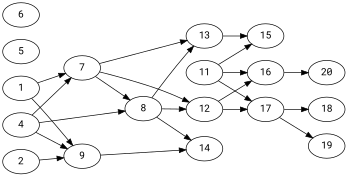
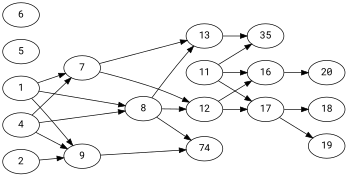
(266, 36) -> (266, 36)
(110, 86) -> (79, 98)
(204, 149) -> (204, 149)
